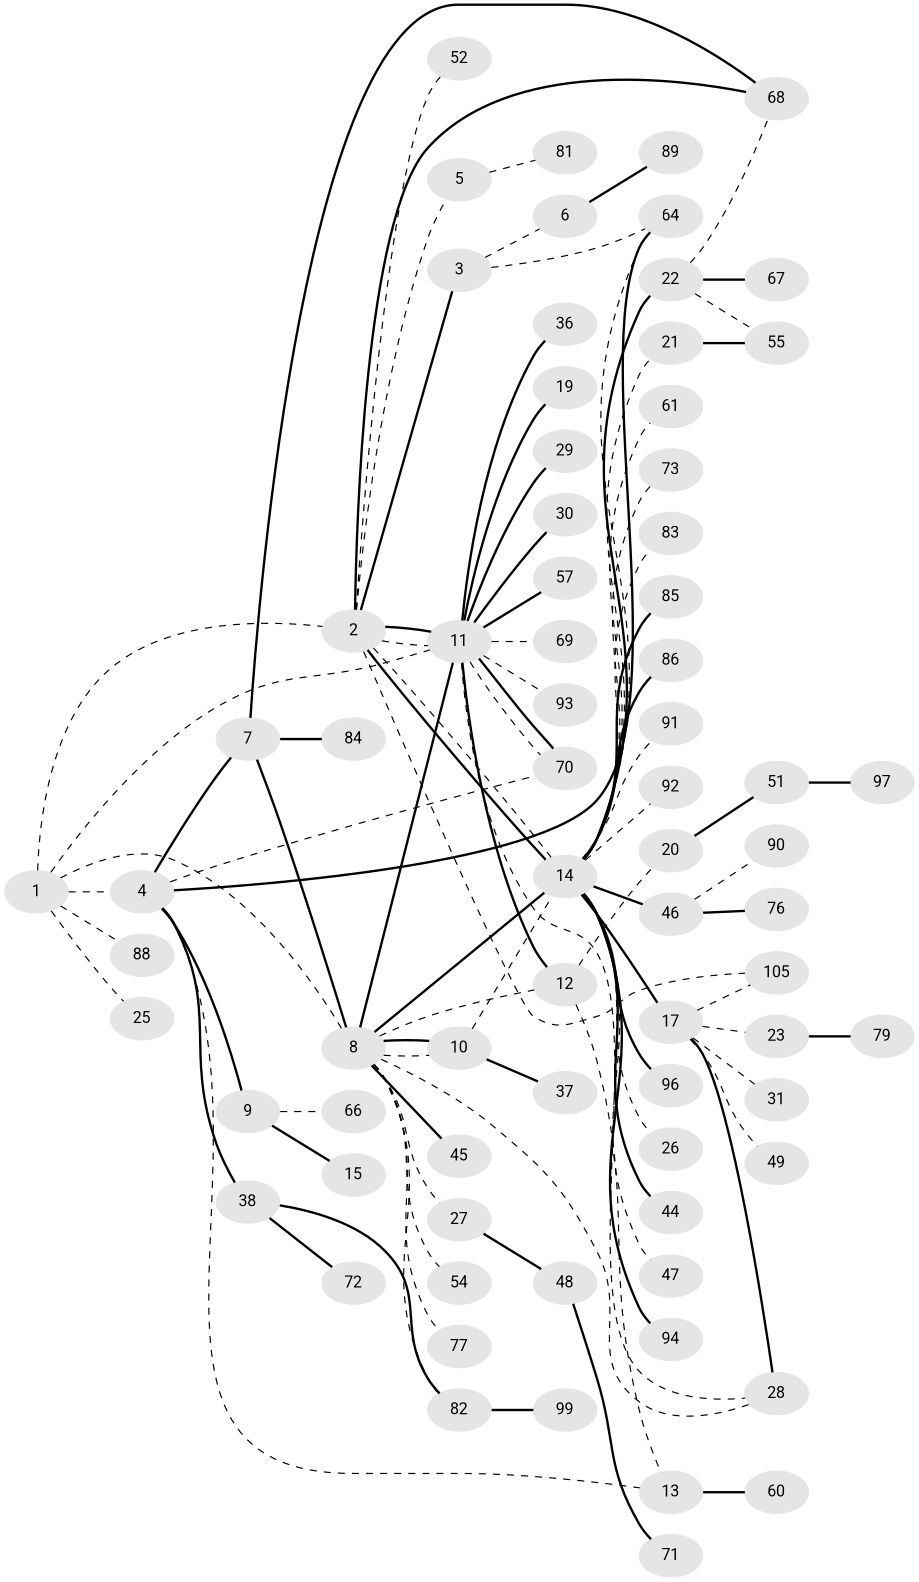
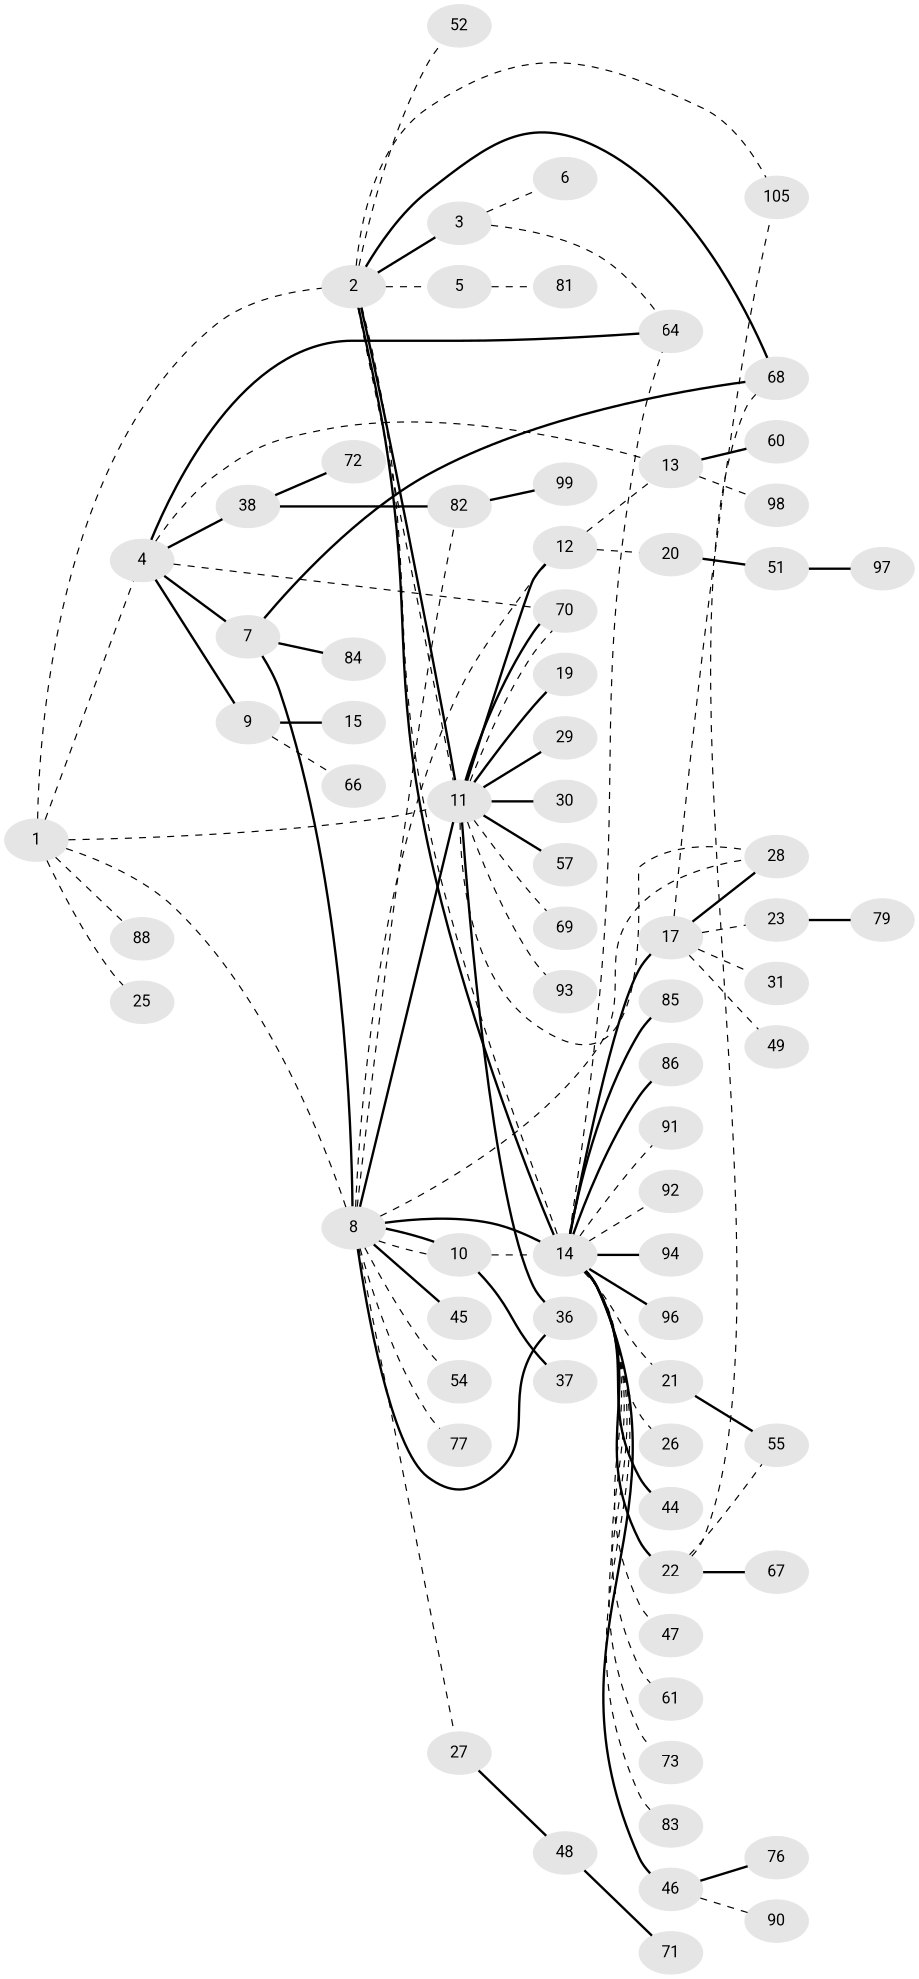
(671, 153) -> none
none -> (777, 505)
none -> (423, 1472)
